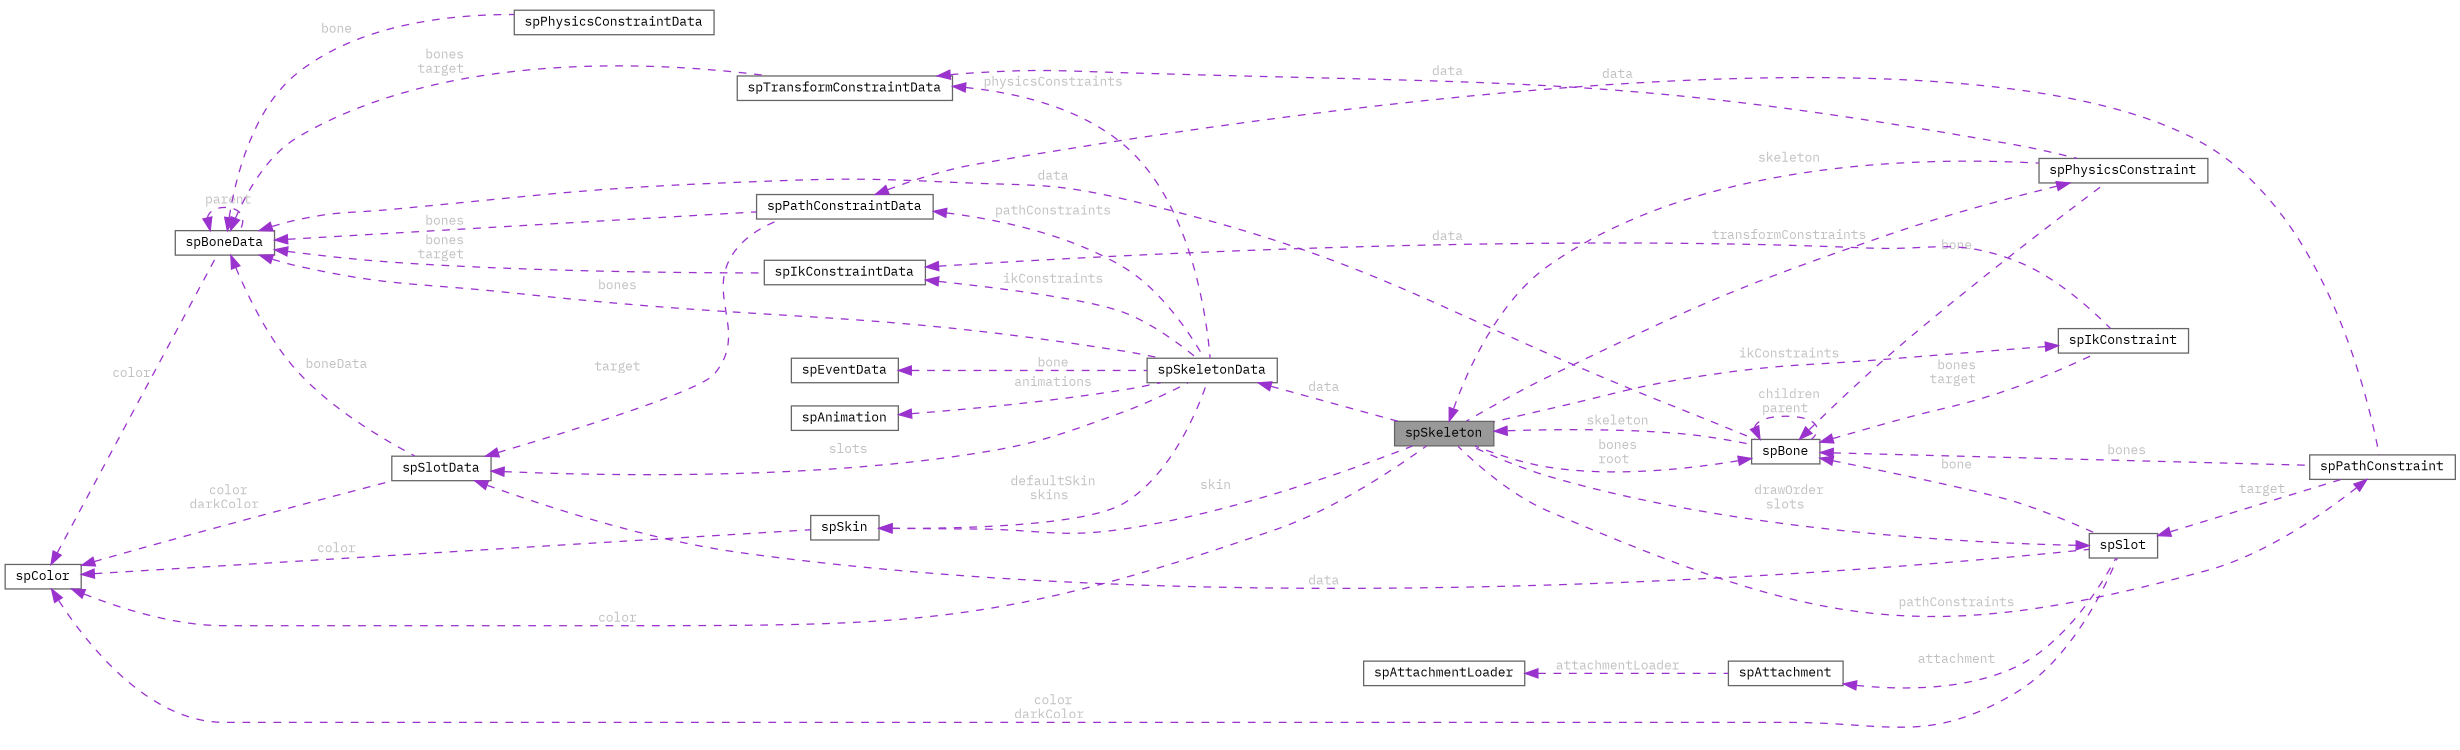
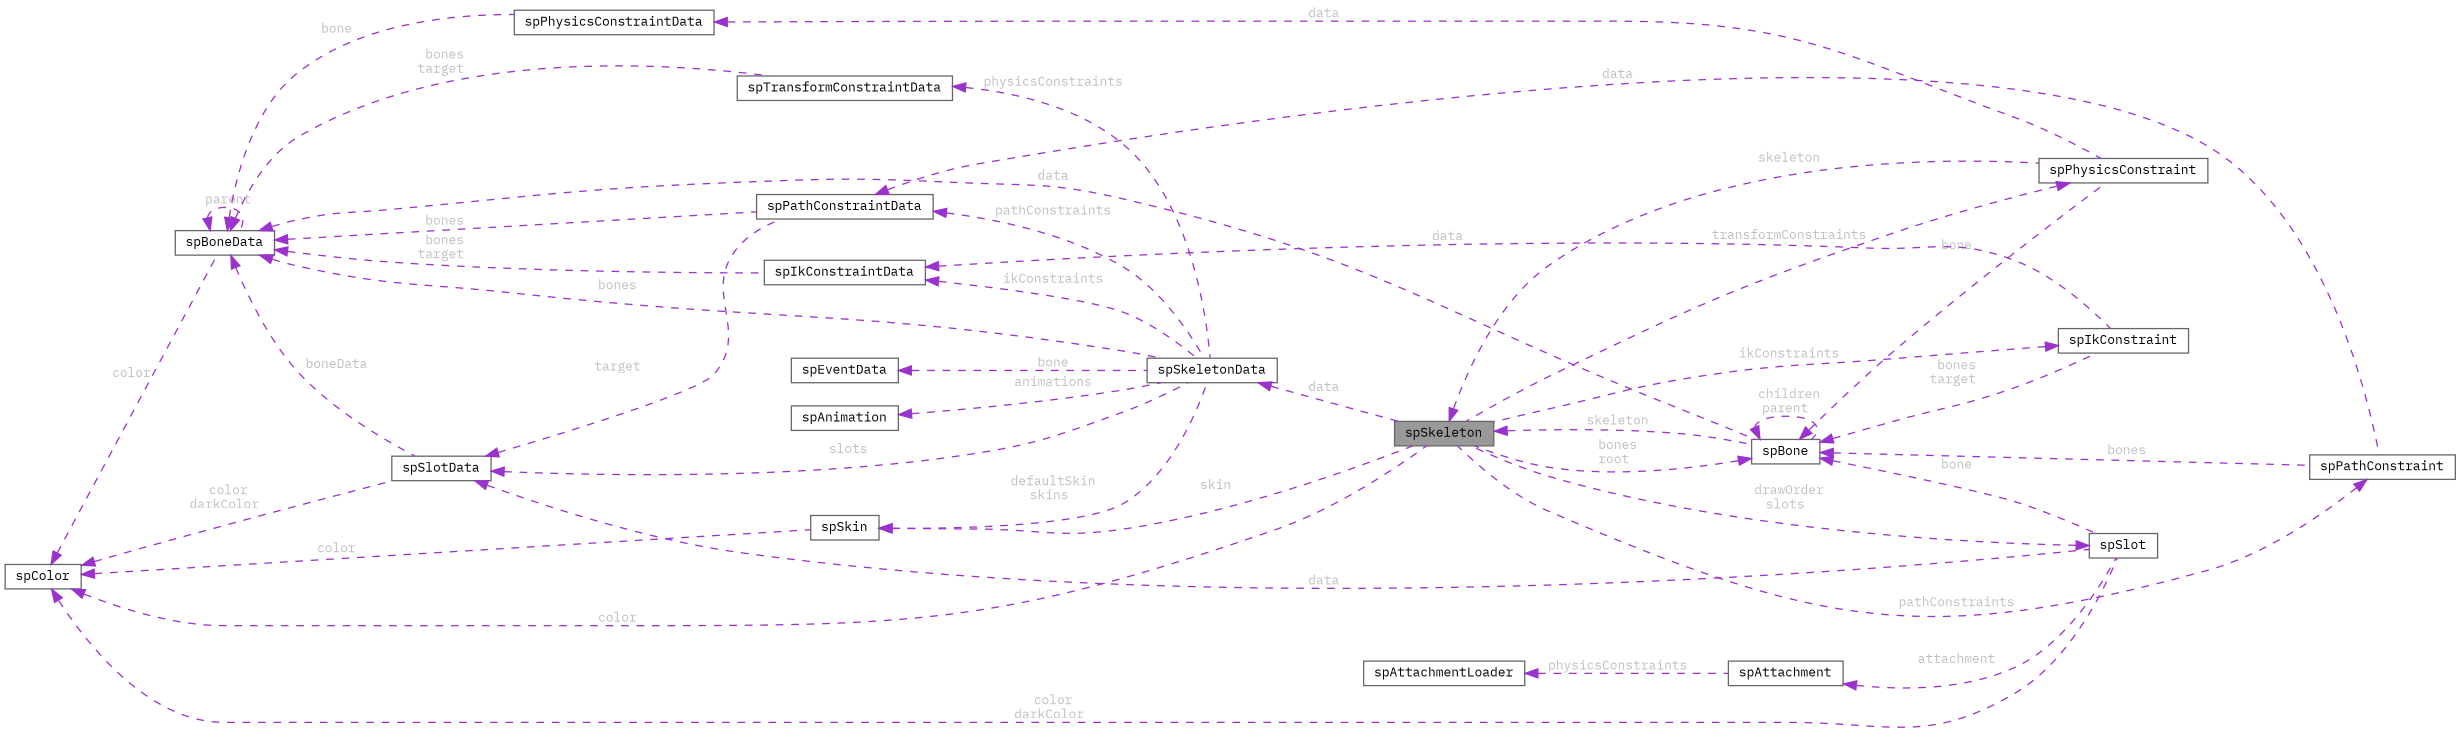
(1516, 84) -> (1426, 21)
(2256, 506) -> none
(1614, 666) -> (1614, 666)
